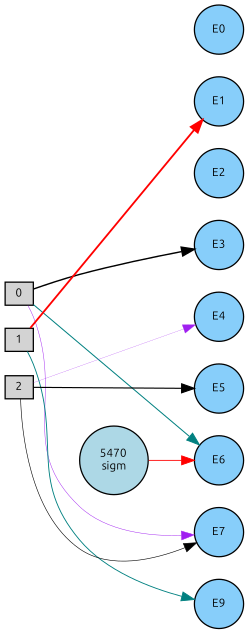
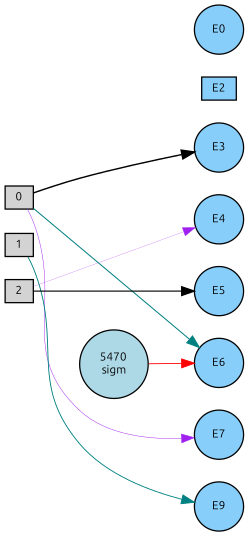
(219, 101) -> none
(219, 173) -> (219, 89)
(59, 529) -> none
